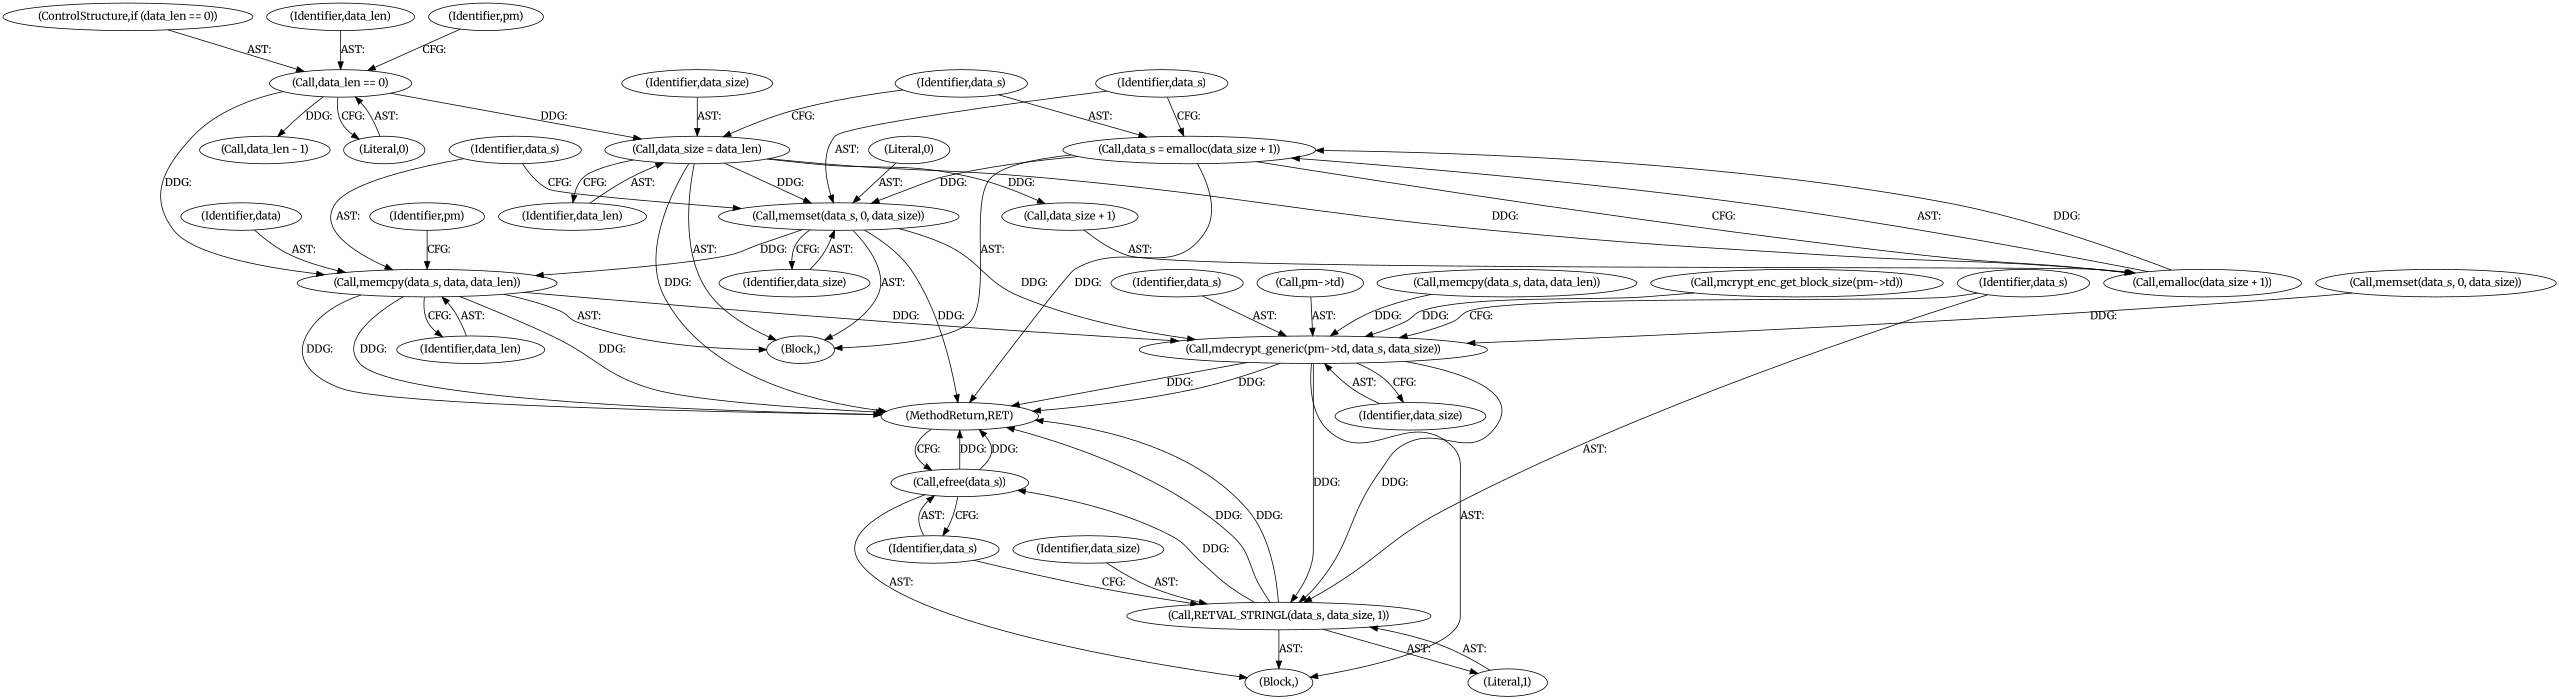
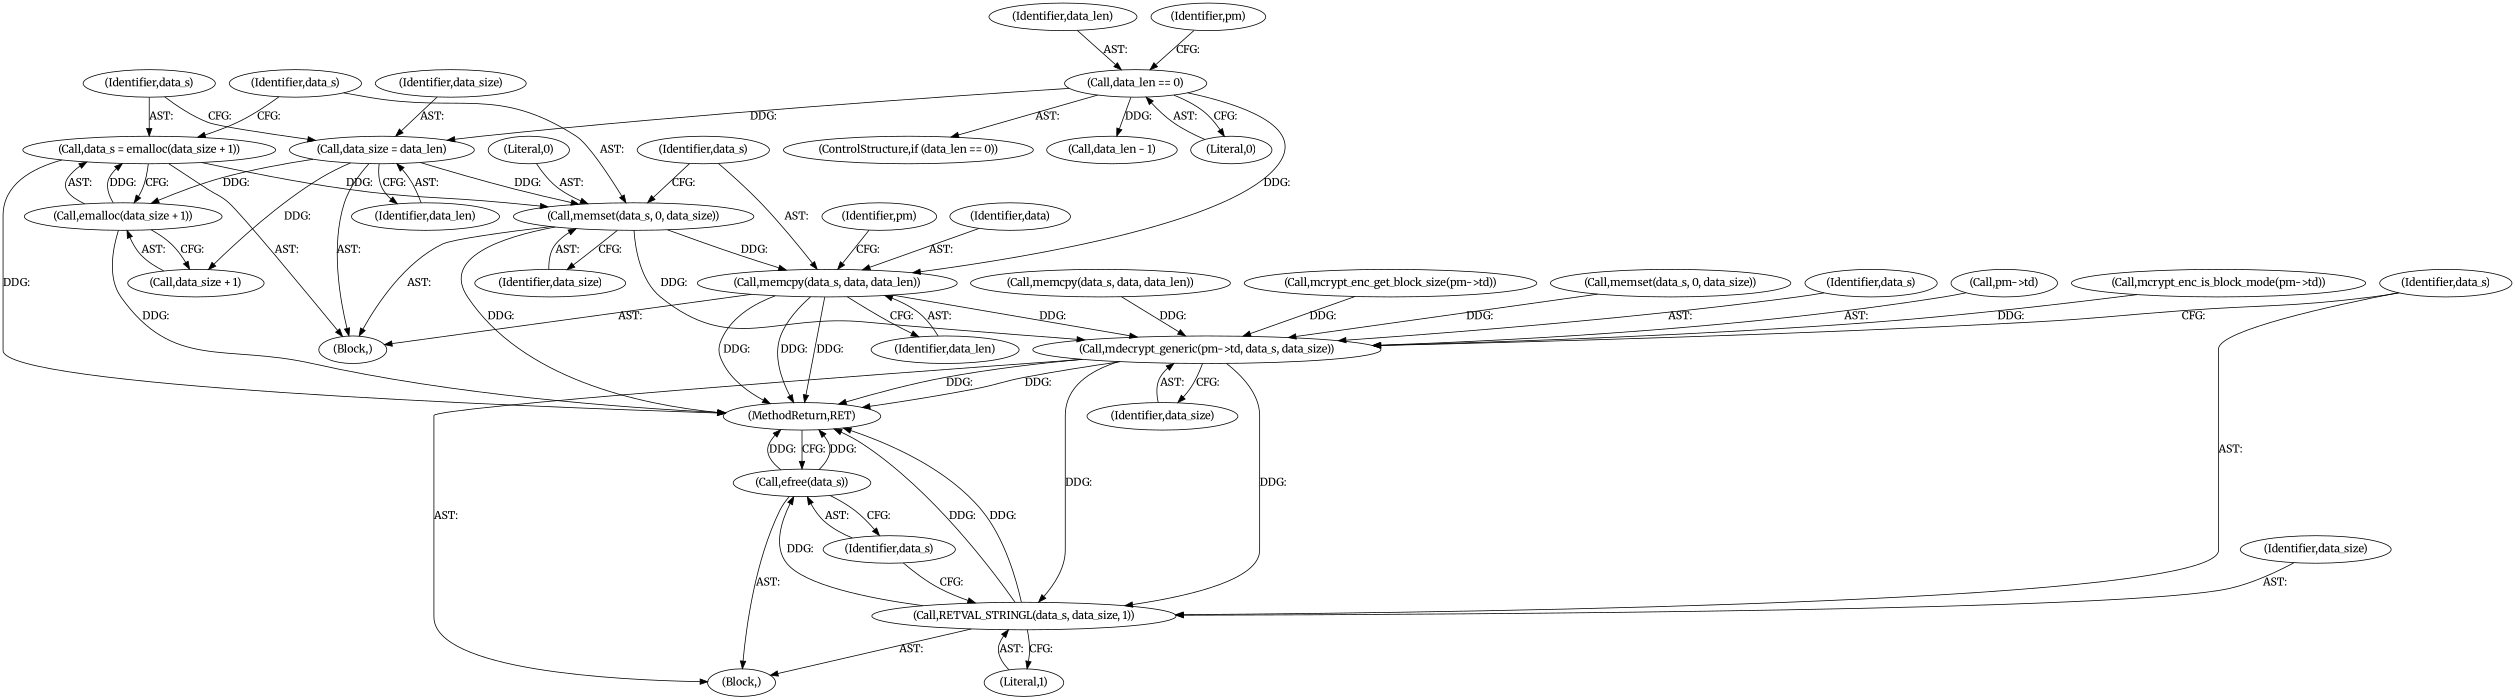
(232, 50) -> (1028, 115)
none -> (171, 244)
none -> (2219, 283)
(699, 340) -> (376, 376)
(1420, 649) -> (1042, 649)
